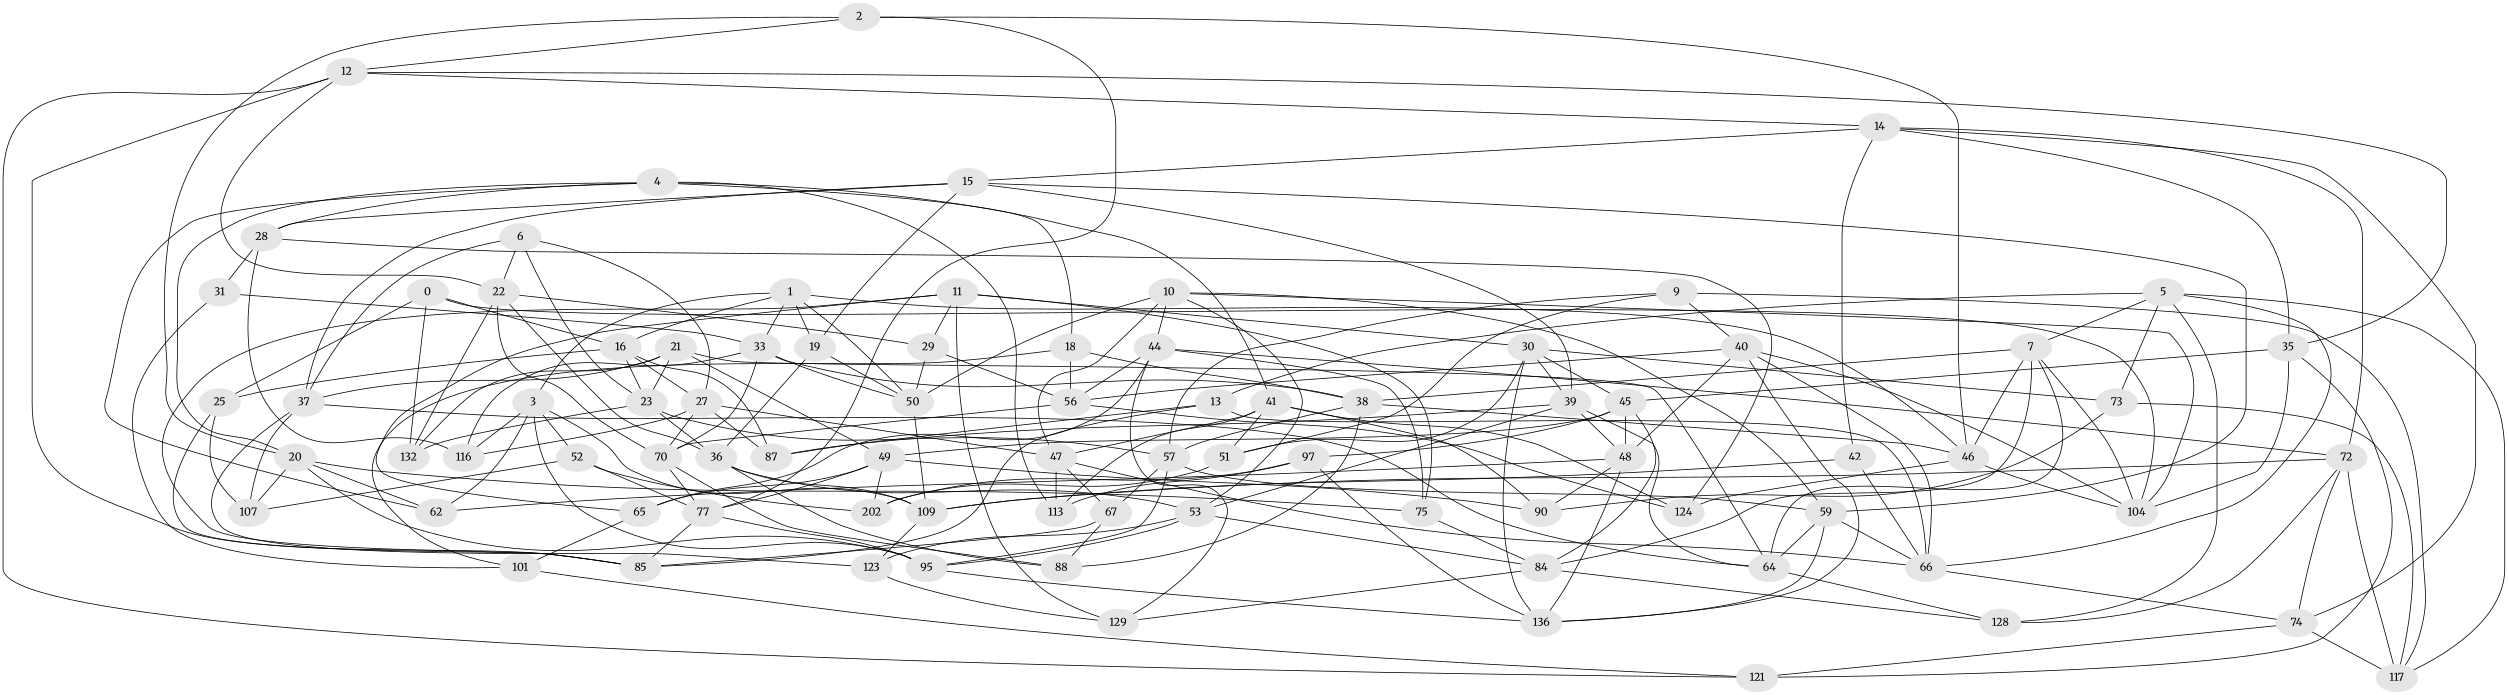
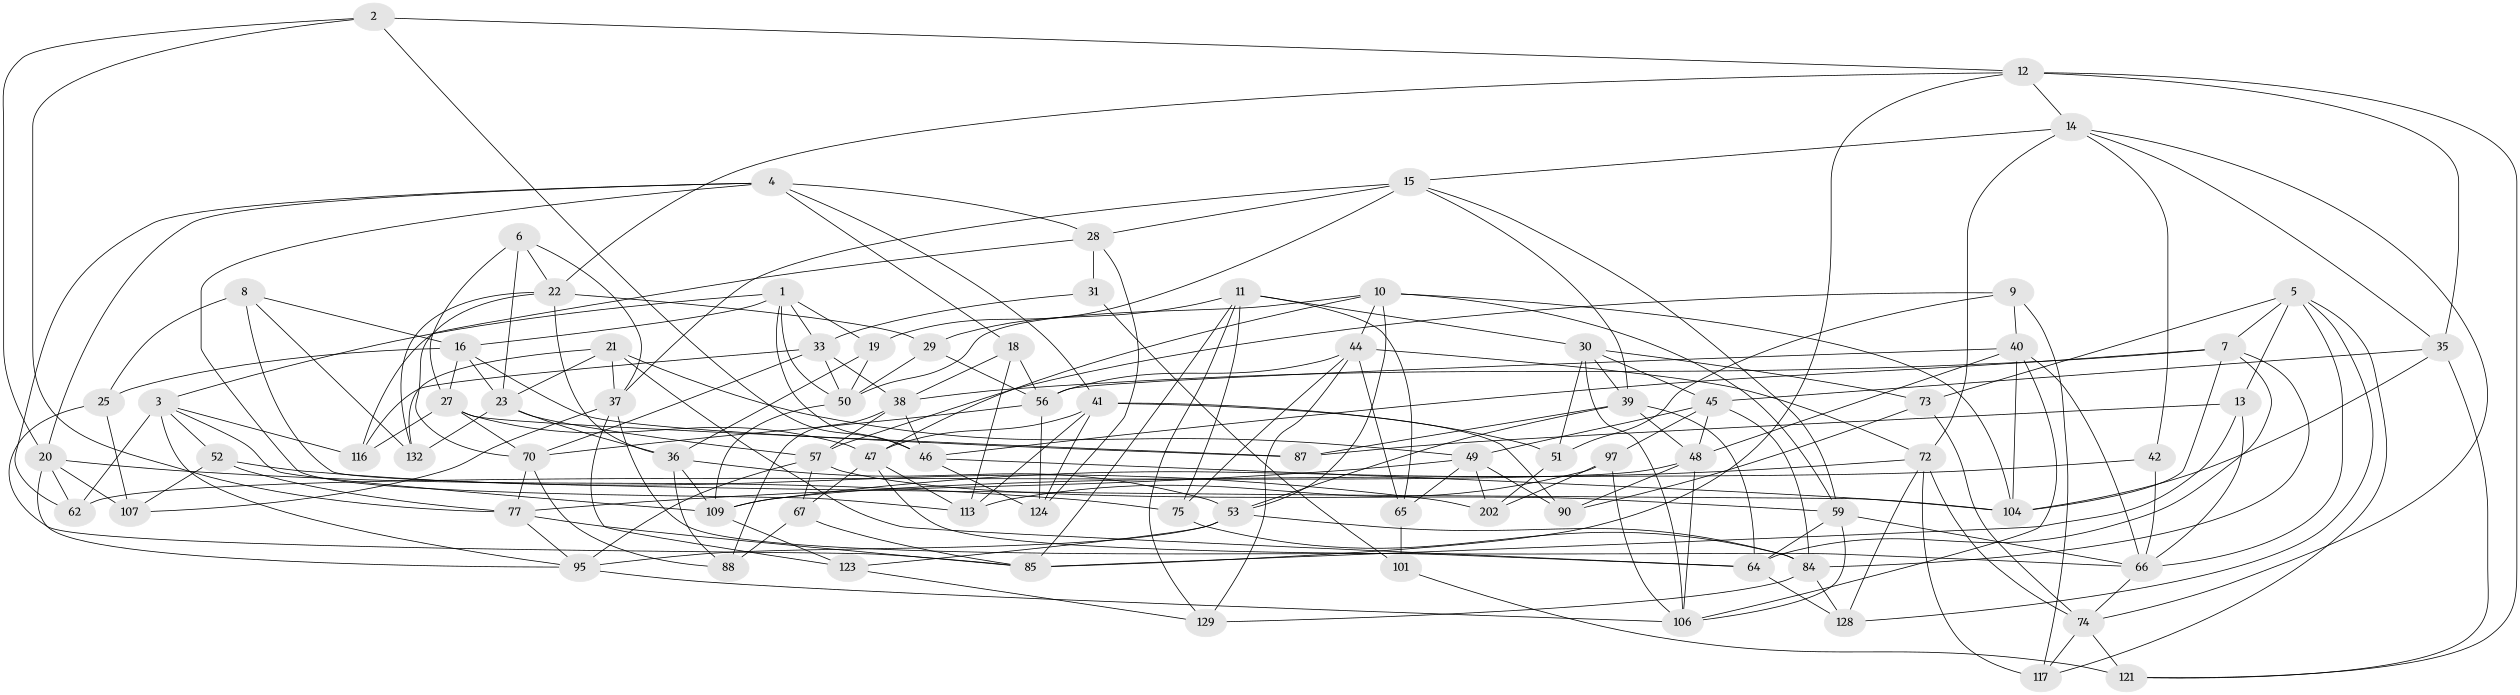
(428, 292) -> (245, 292)
(719, 364) -> (993, 423)
(2359, 434) -> (1981, 520)
(1541, 623) -> (1683, 623)
